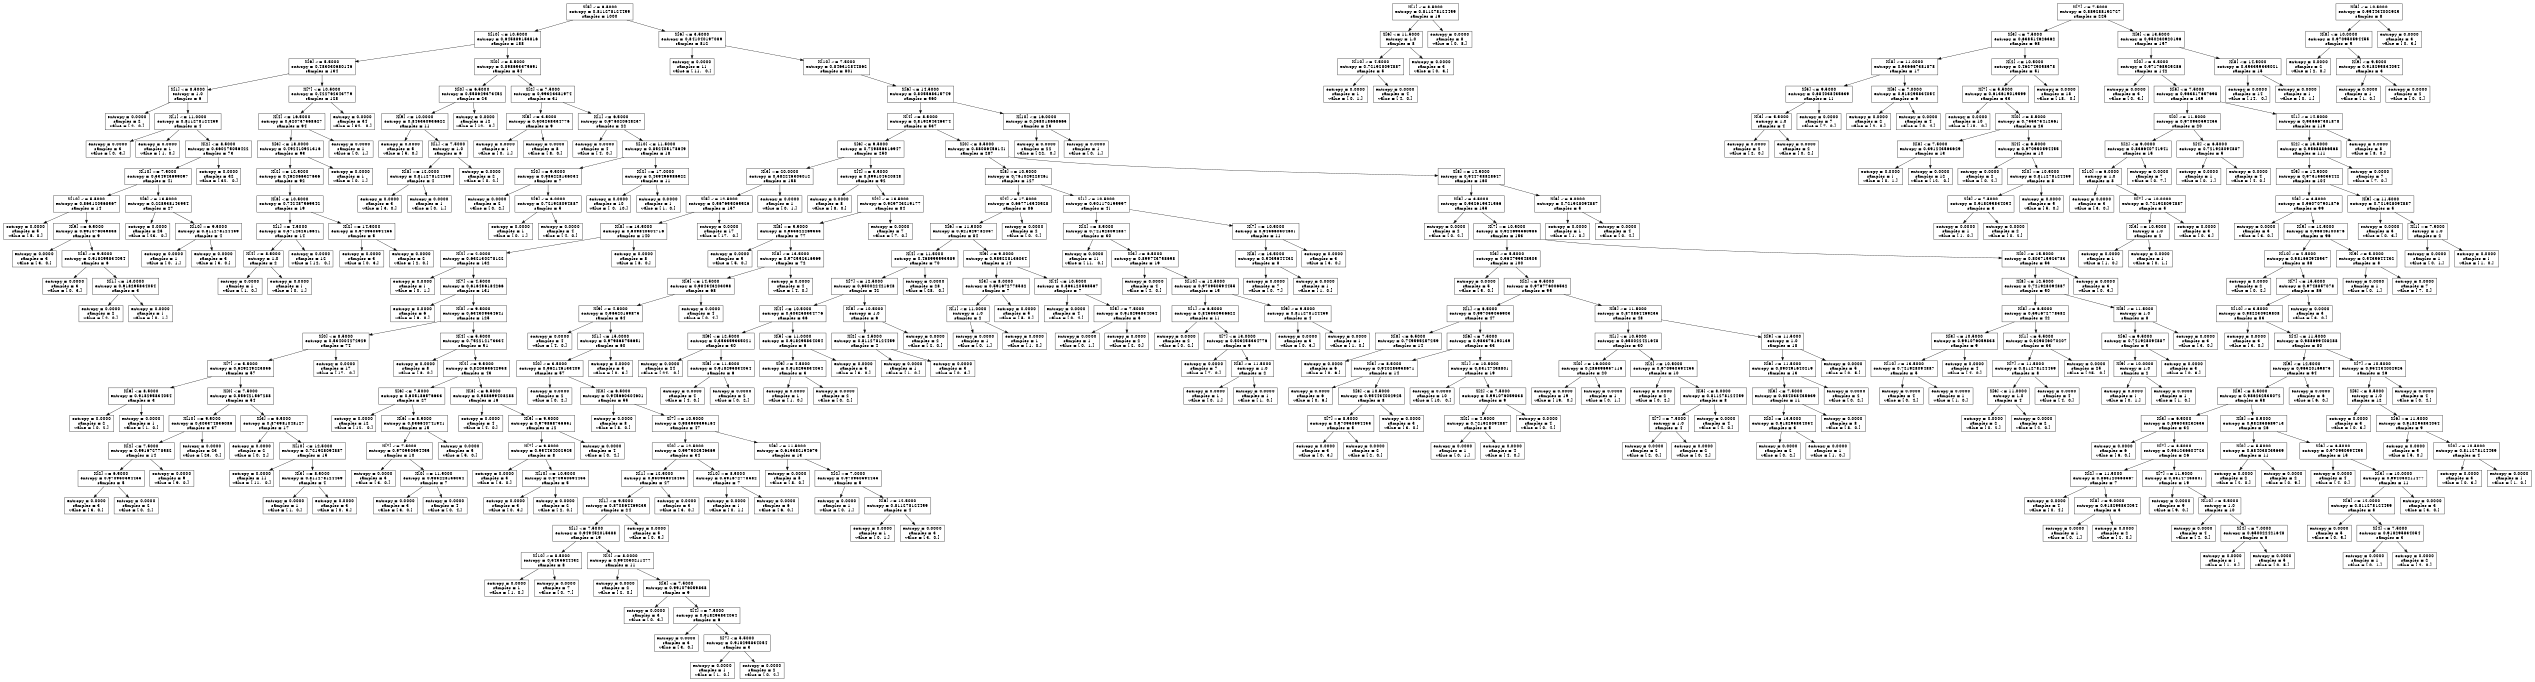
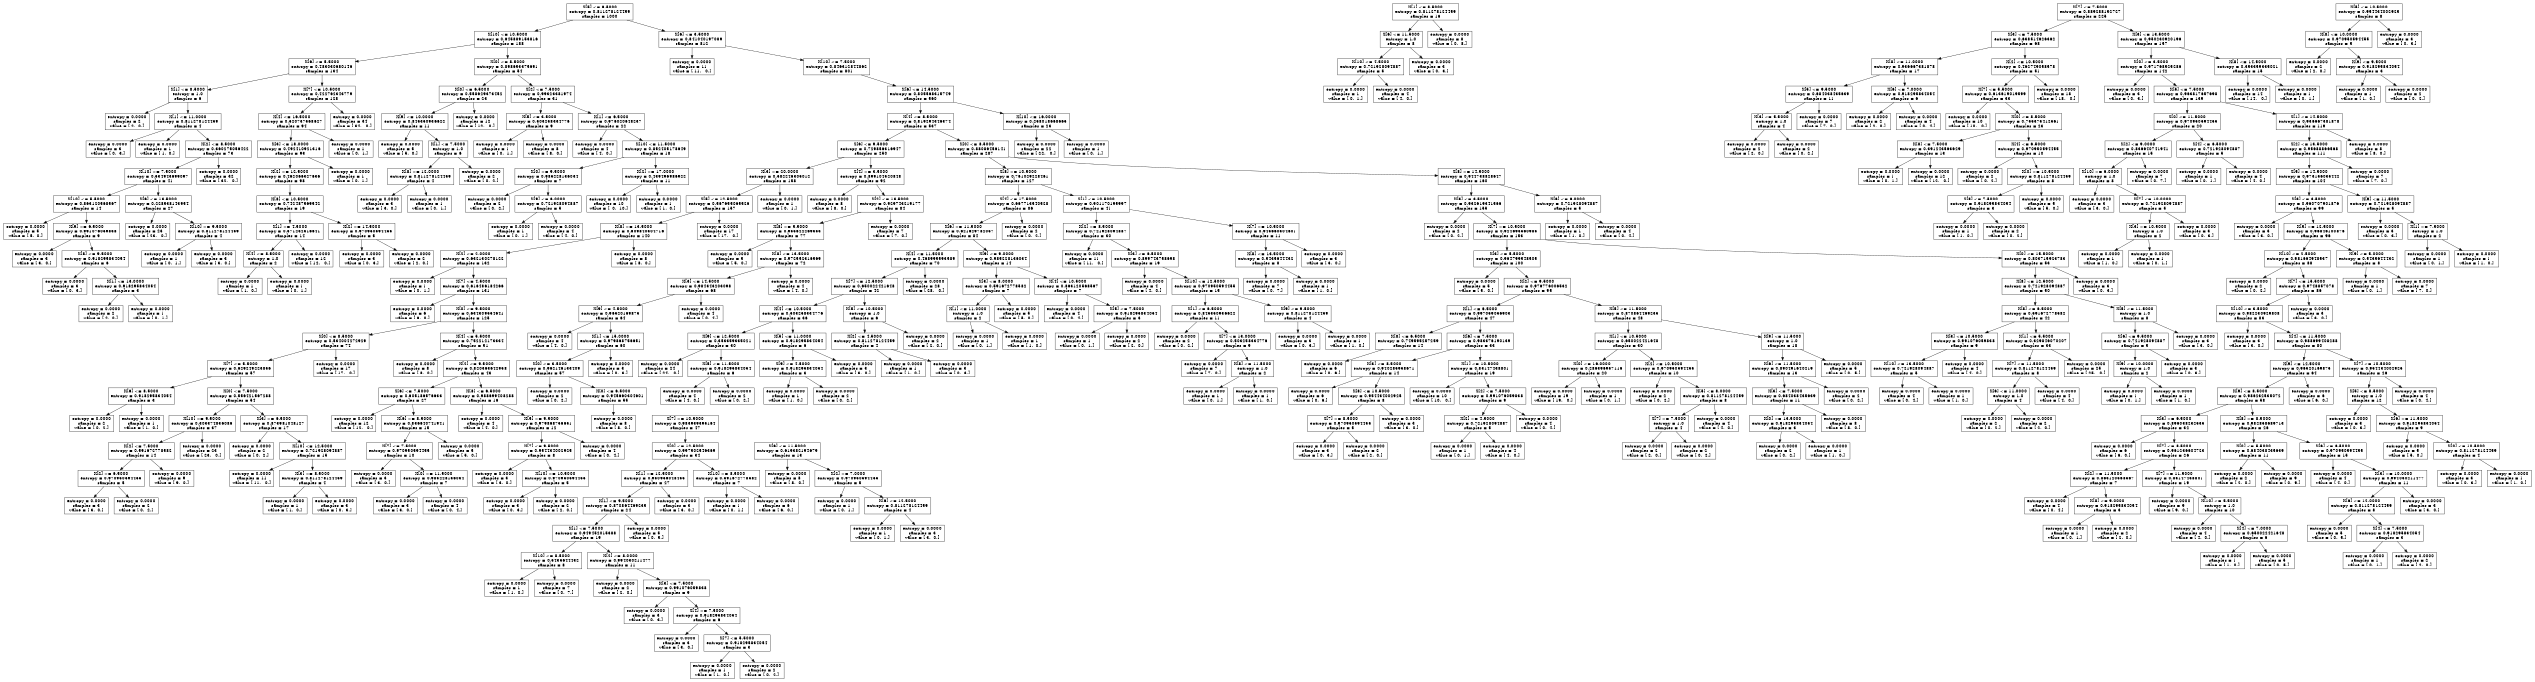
(290, 177) -> (290, 177)
(648, 409) -> none
(735, 437) -> none
(2283, 478) -> (2283, 478)
